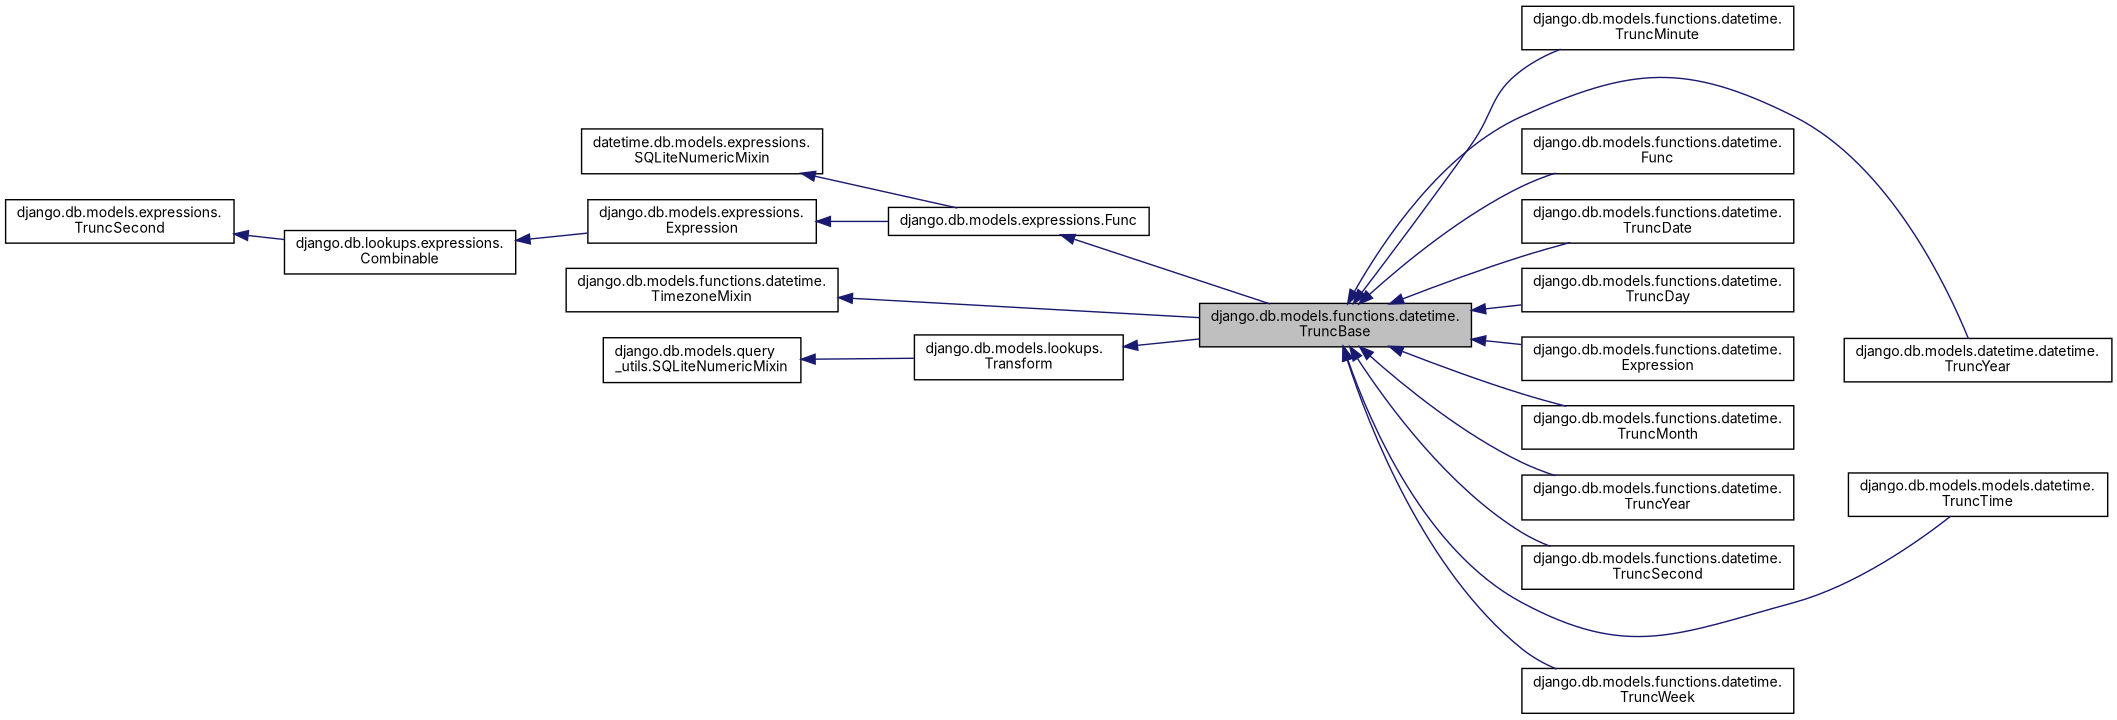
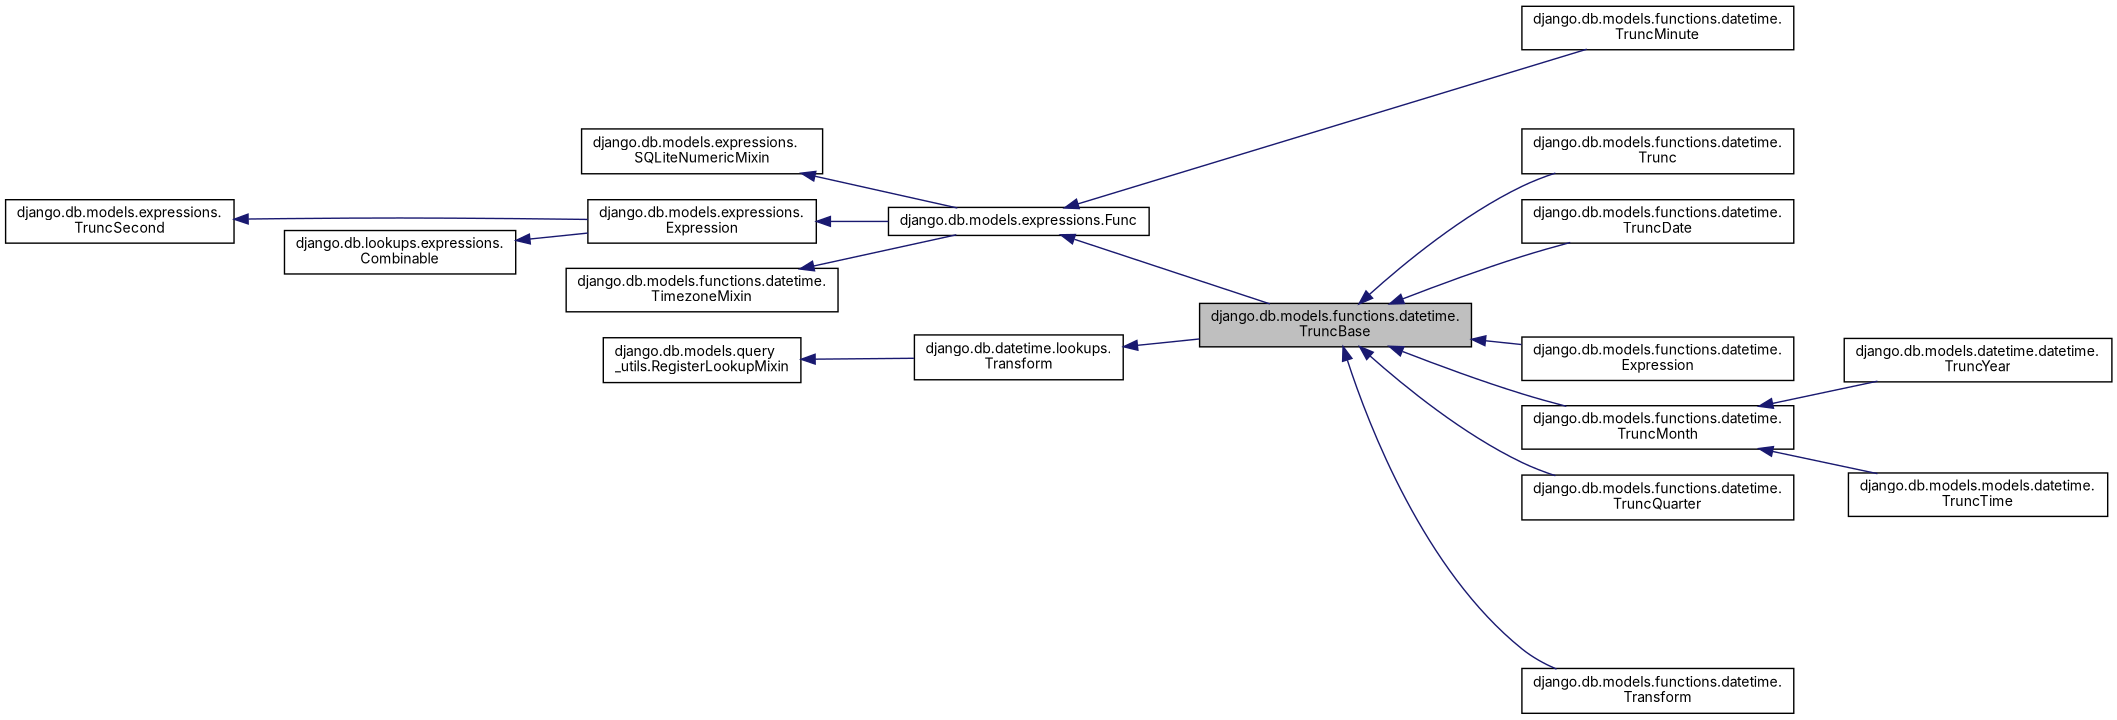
(1679, 79) -> (1825, 392)
(702, 151) -> (702, 151)
(1658, 151) -> (1658, 151)
(1438, 190) -> (1332, 127)
(266, 238) -> (418, 218)
(1658, 290) -> none
(1026, 308) -> (885, 250)
(1019, 357) -> (1019, 357)
(702, 360) -> (702, 360)
(1658, 497) -> (1658, 497)
(1658, 568) -> none
(1595, 631) -> (1825, 463)
(1658, 691) -> (1658, 691)
